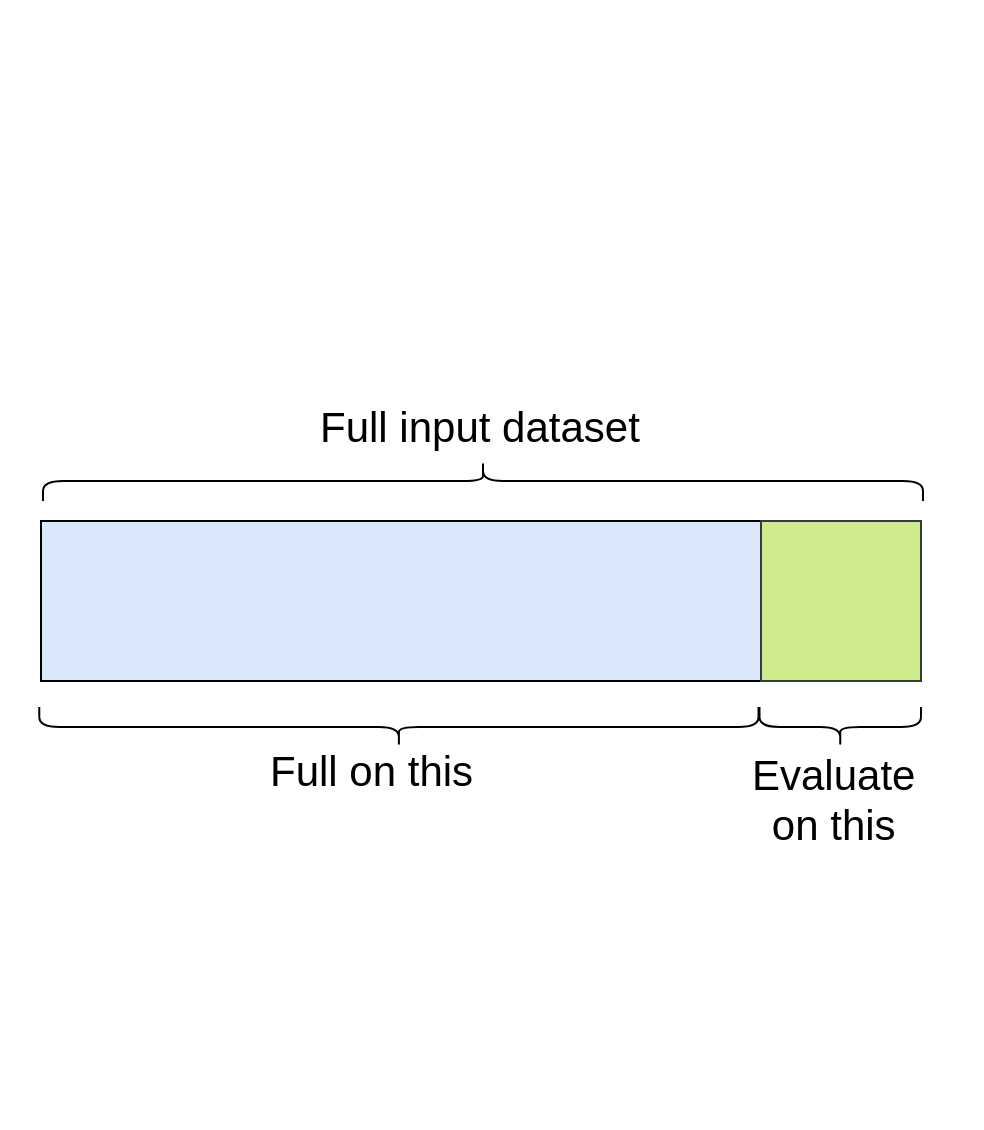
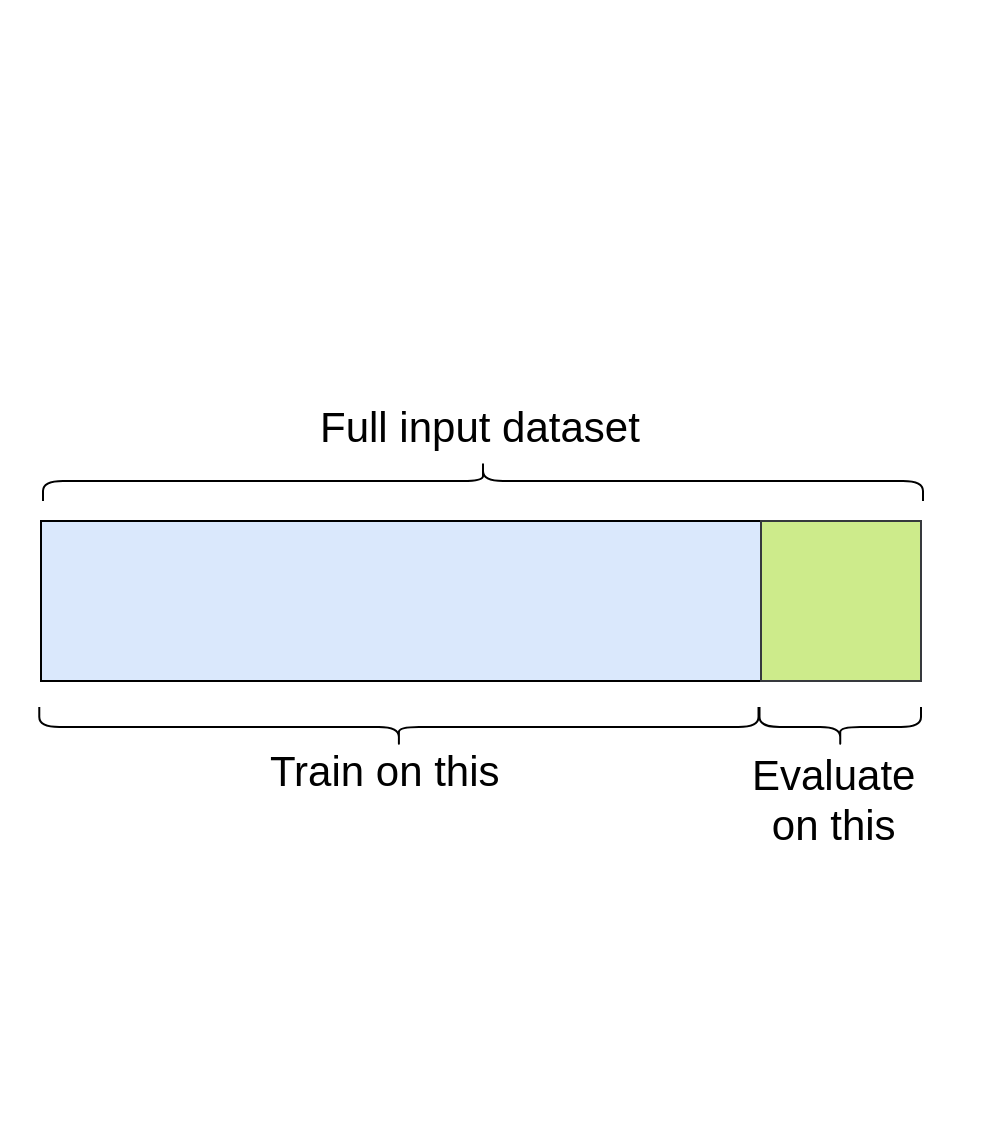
(385, 771) -> (400, 771)
